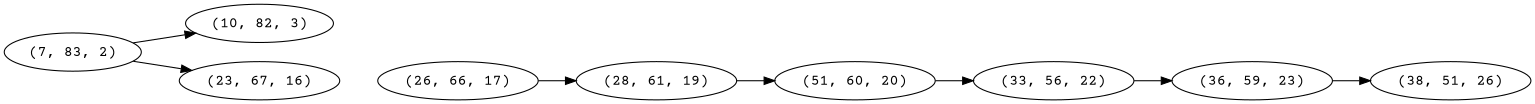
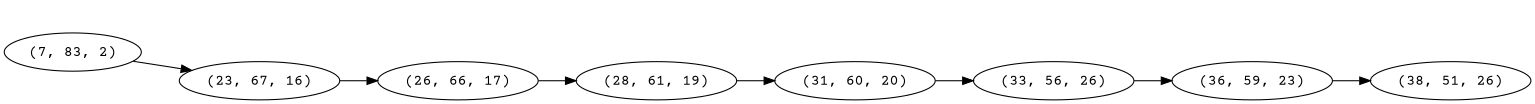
(260, 23) -> none
none -> (353, 81)
(855, 81) -> (855, 81)
(1054, 81) -> (1054, 81)
